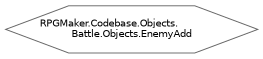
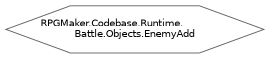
(132, 29) -> (135, 29)
